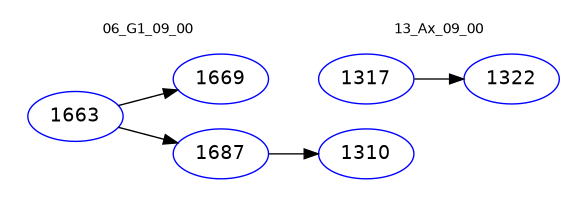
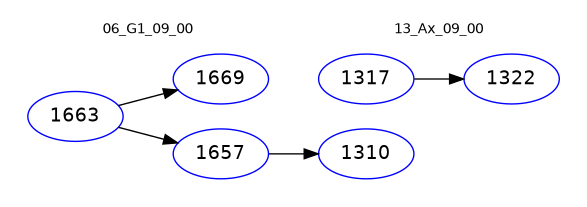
(221, 154) -> (221, 154)
